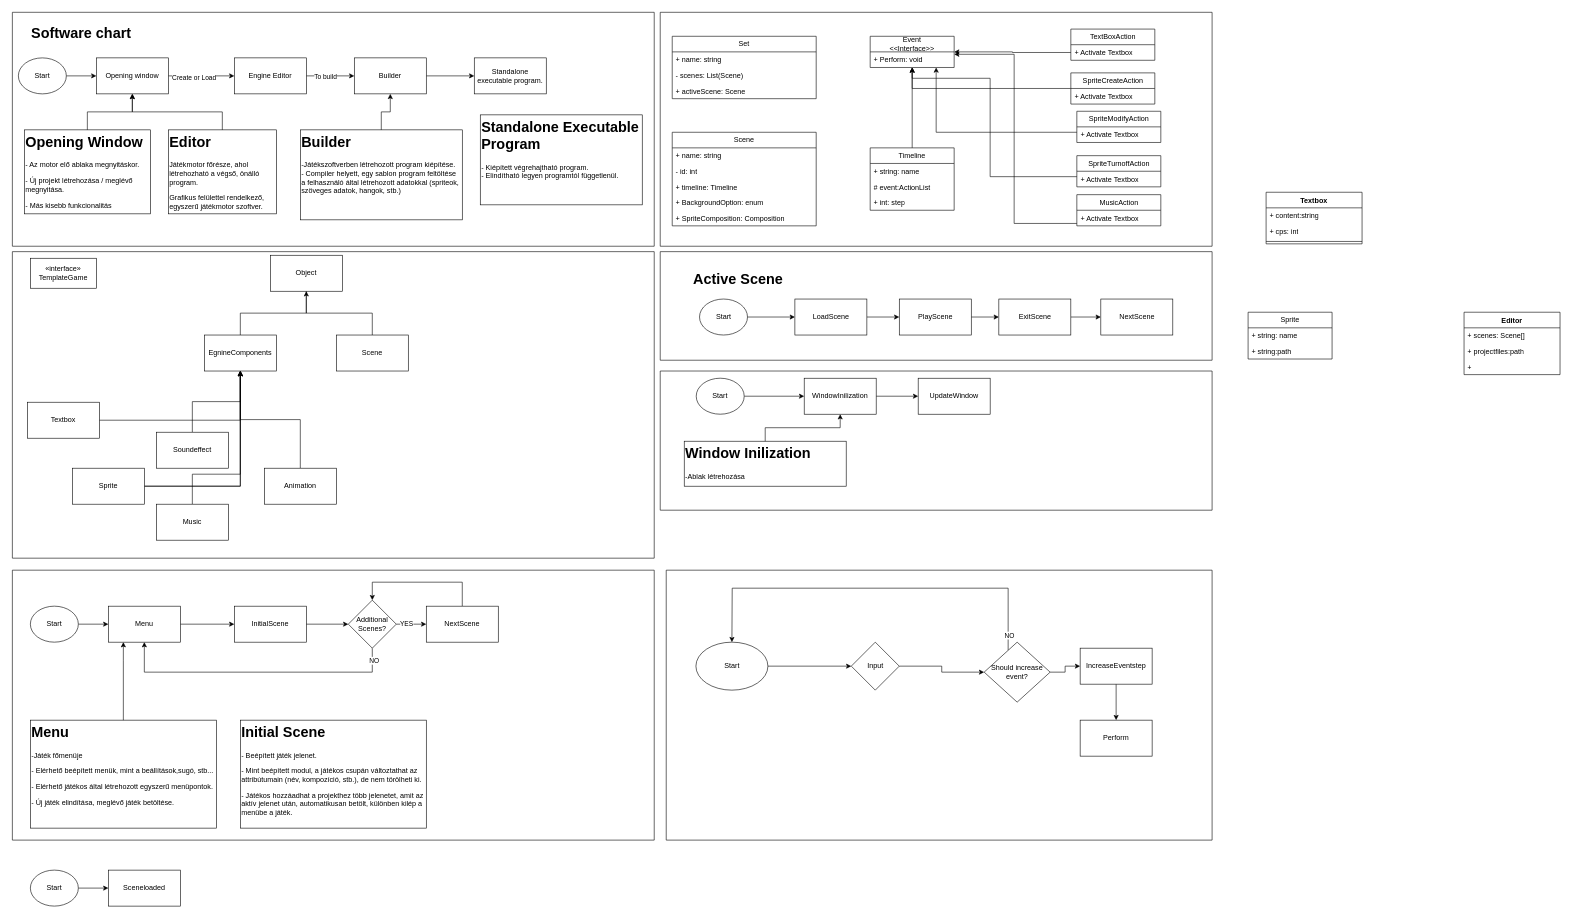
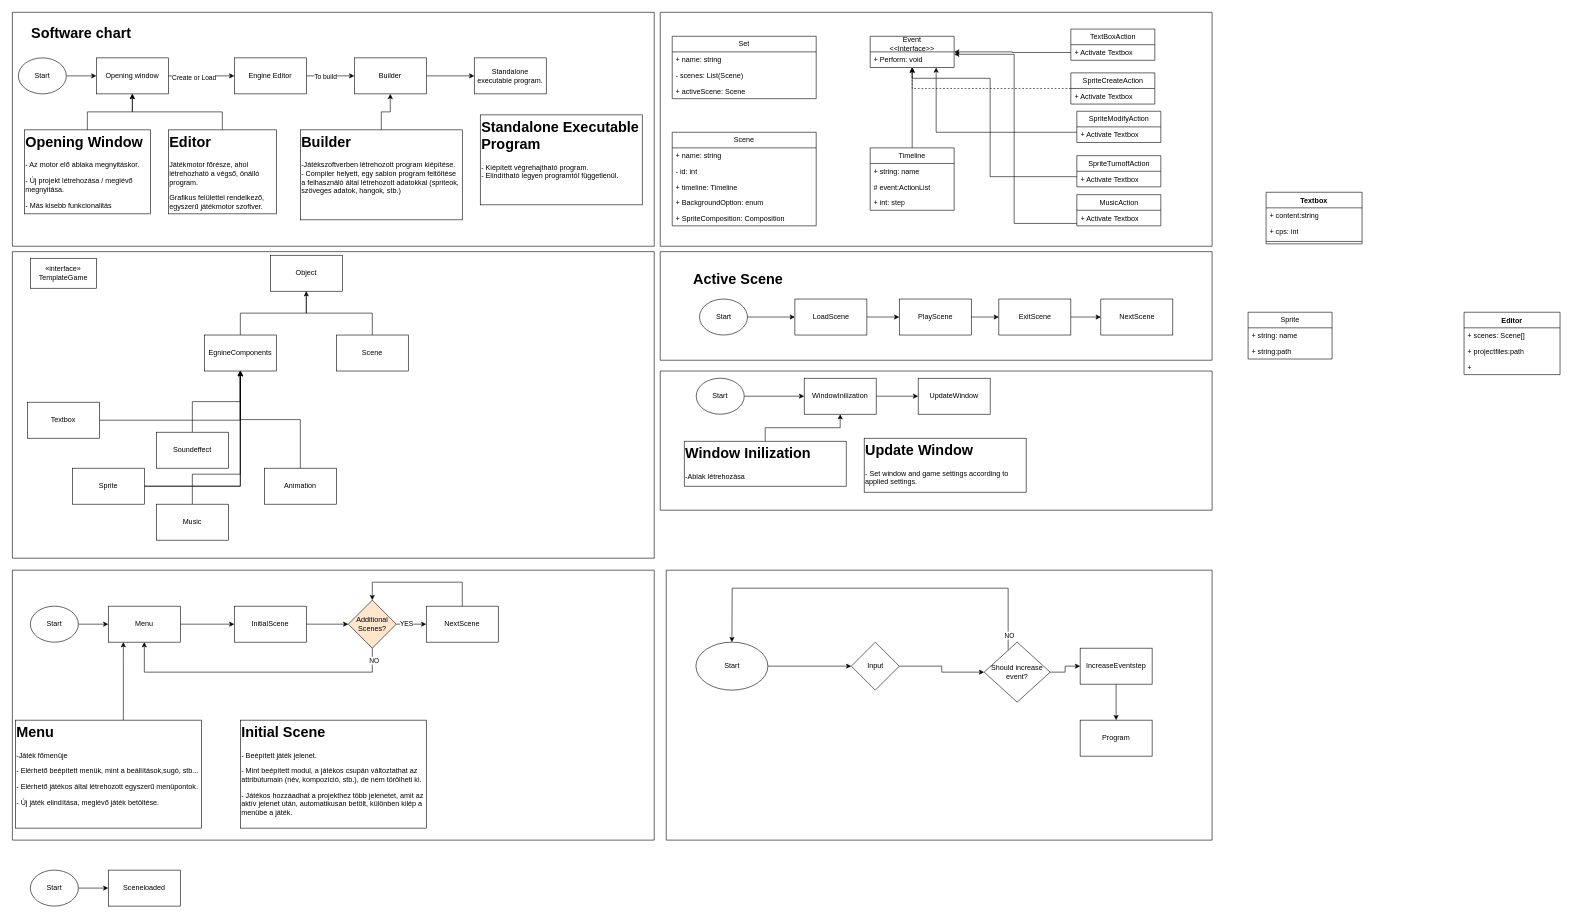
(992, 89) -> (992, 89)
none -> (945, 465)
(372, 624) -> (372, 624)
(1116, 738) -> (1116, 738)
(123, 774) -> (108, 774)
